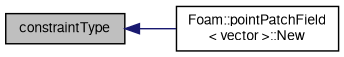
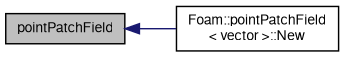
(65, 29) -> (65, 29)
